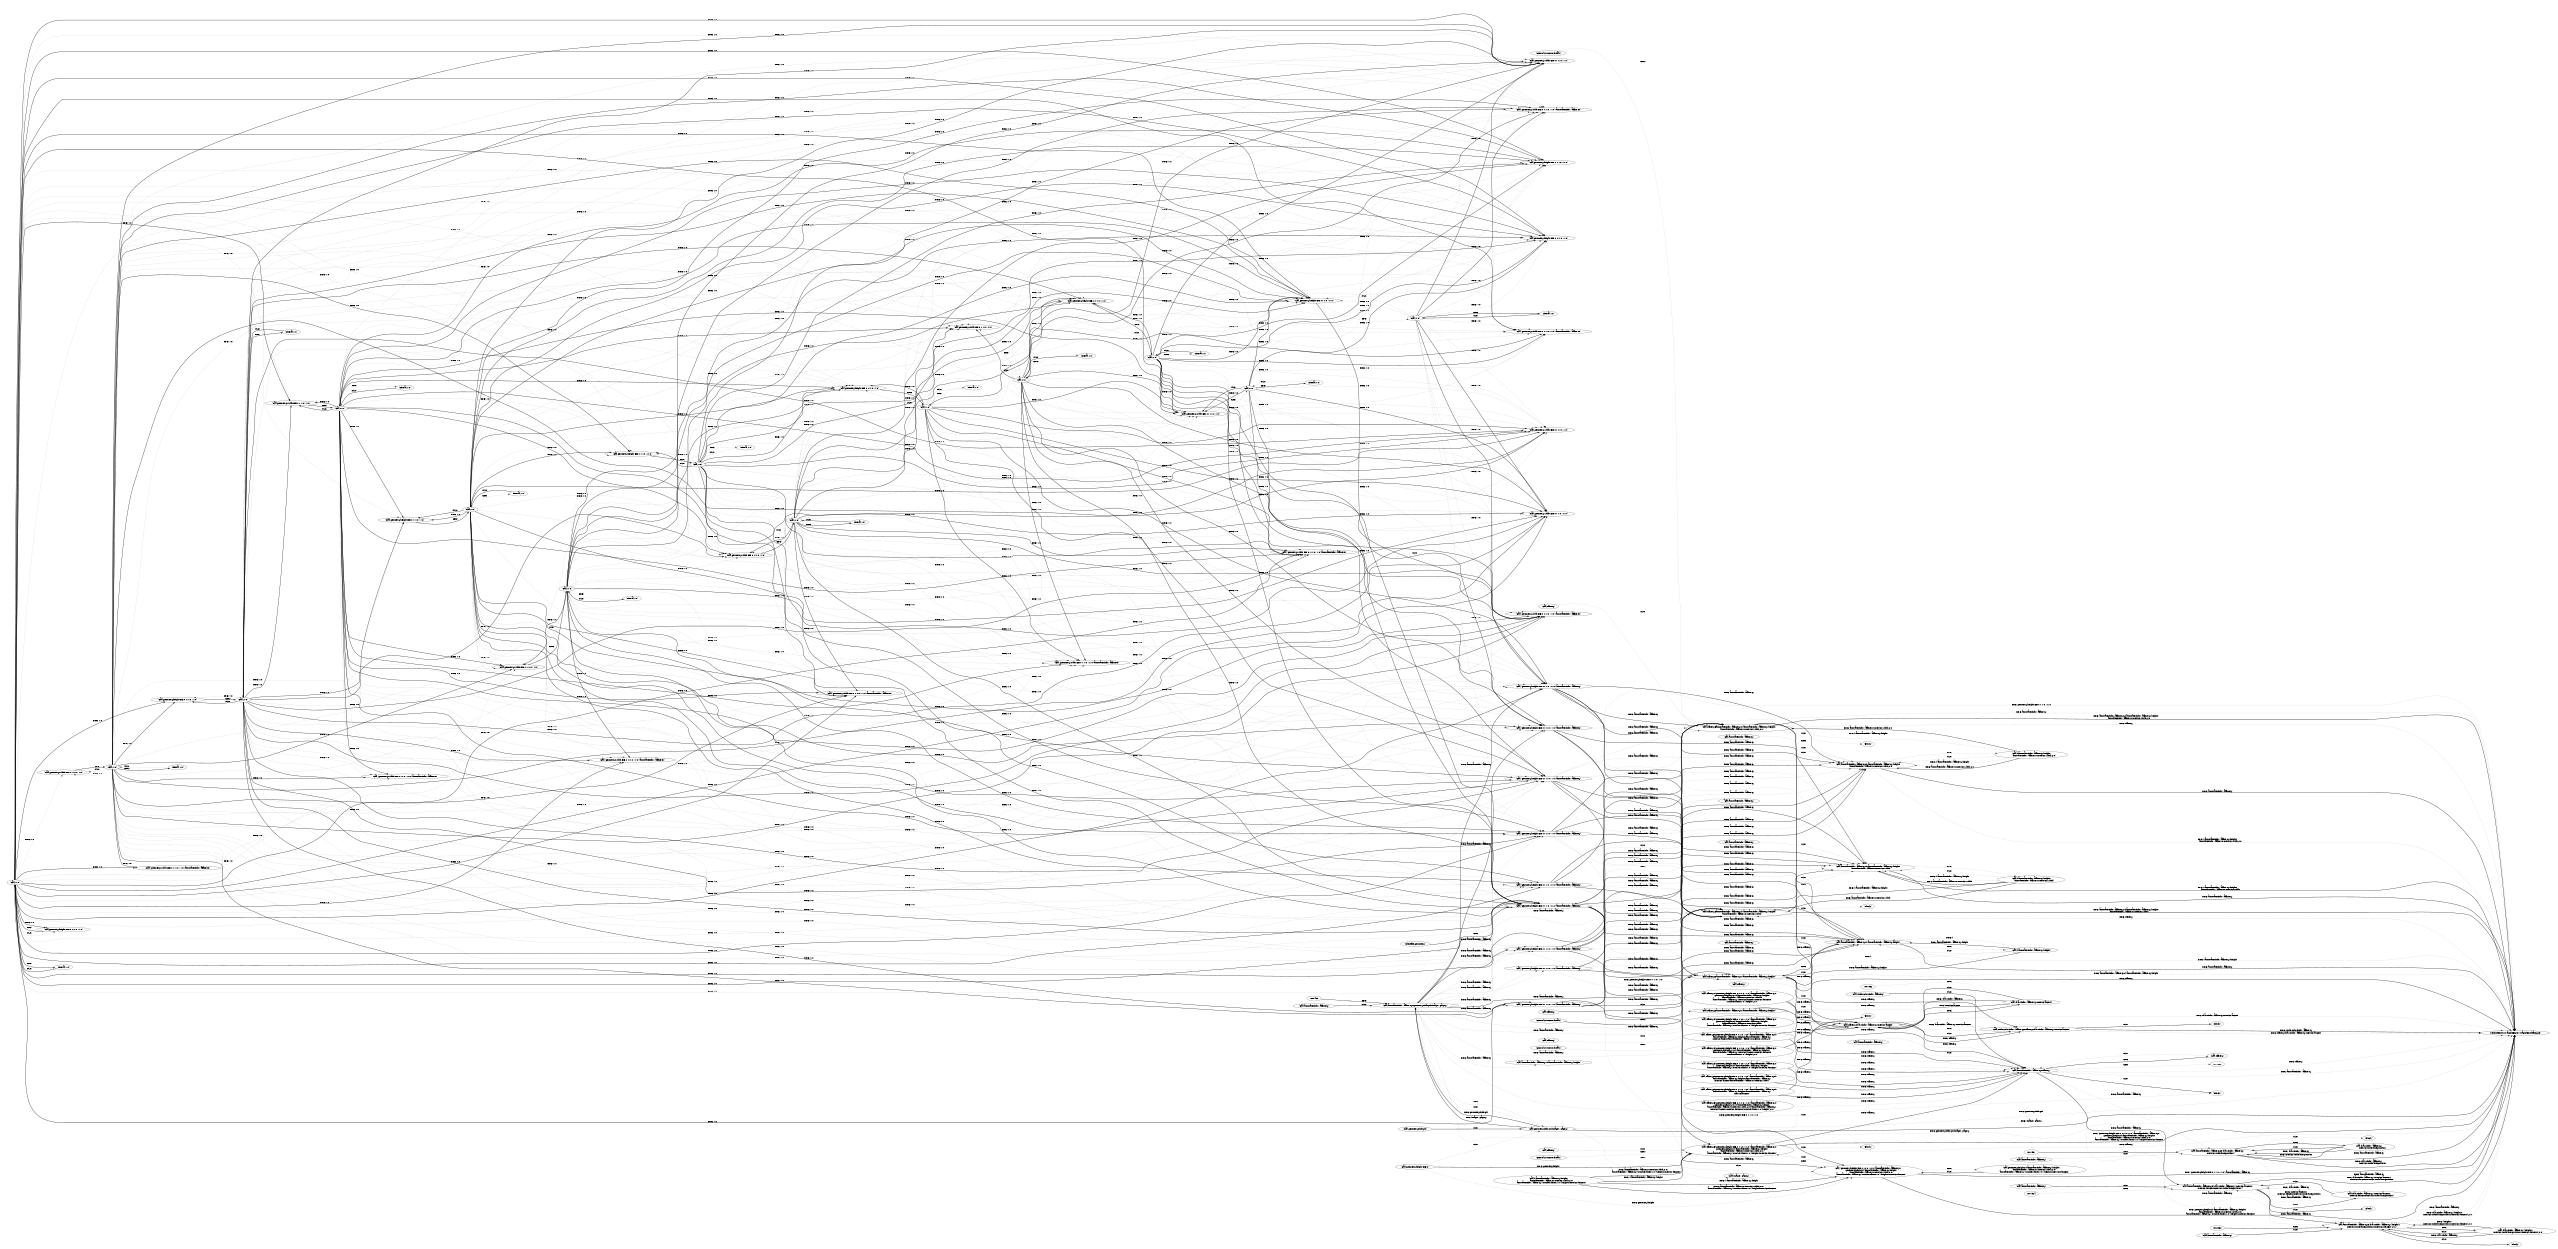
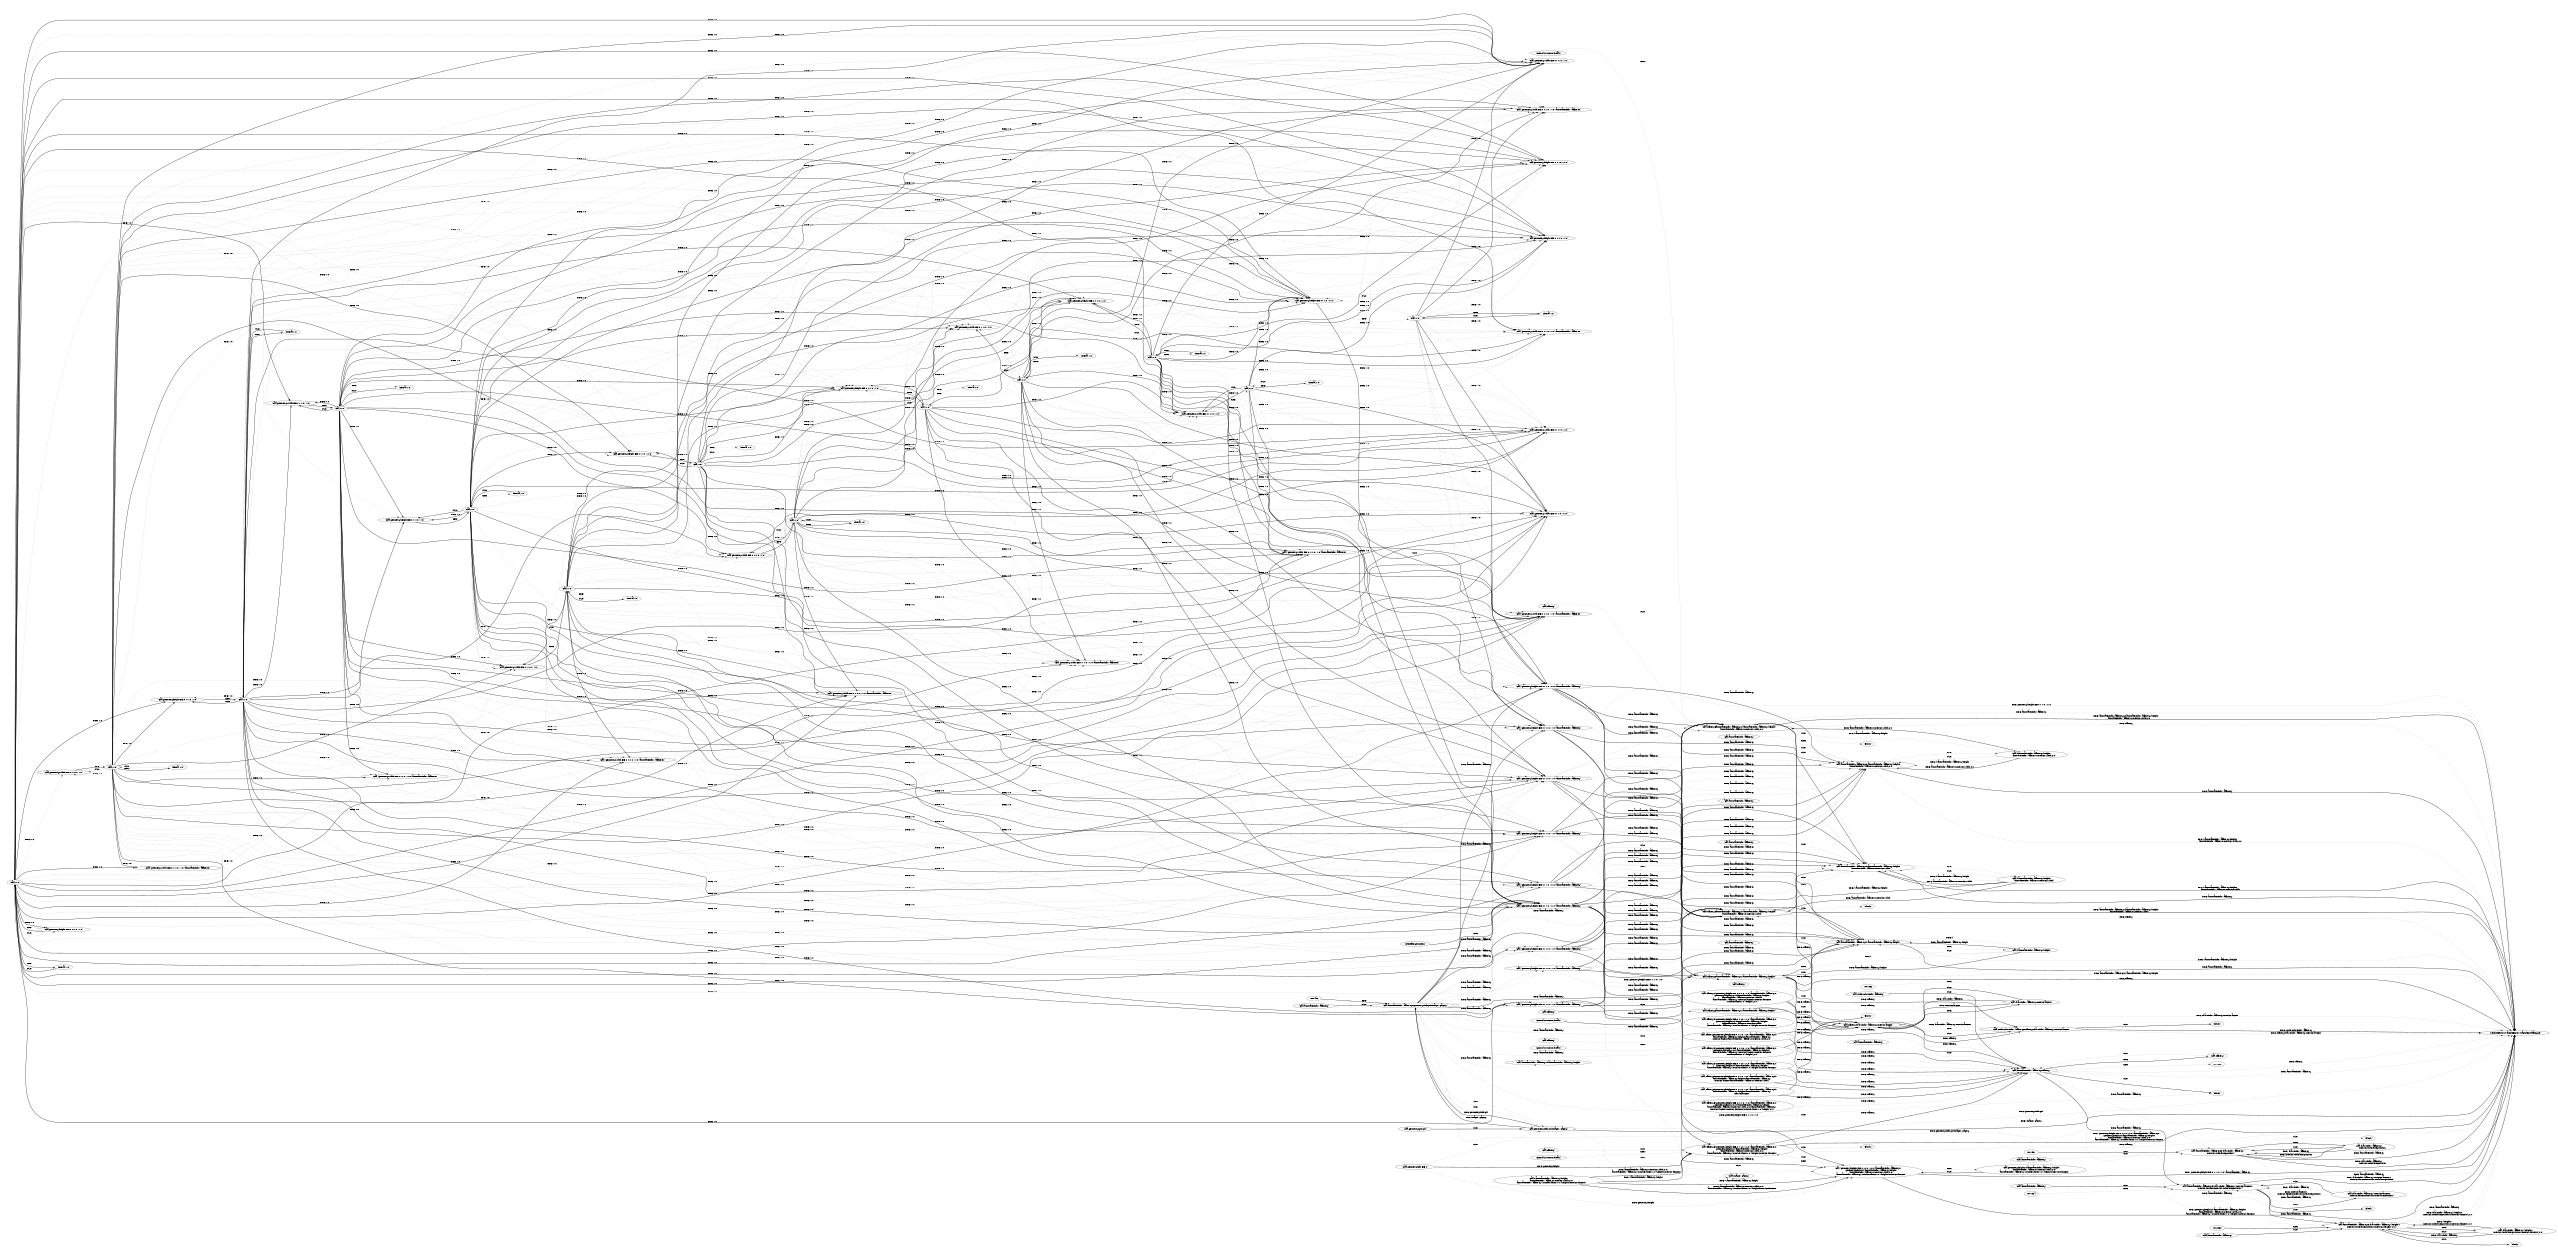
(1415, 1129) -> (1415, 1129)
(1415, 1167) -> (1415, 1167)
